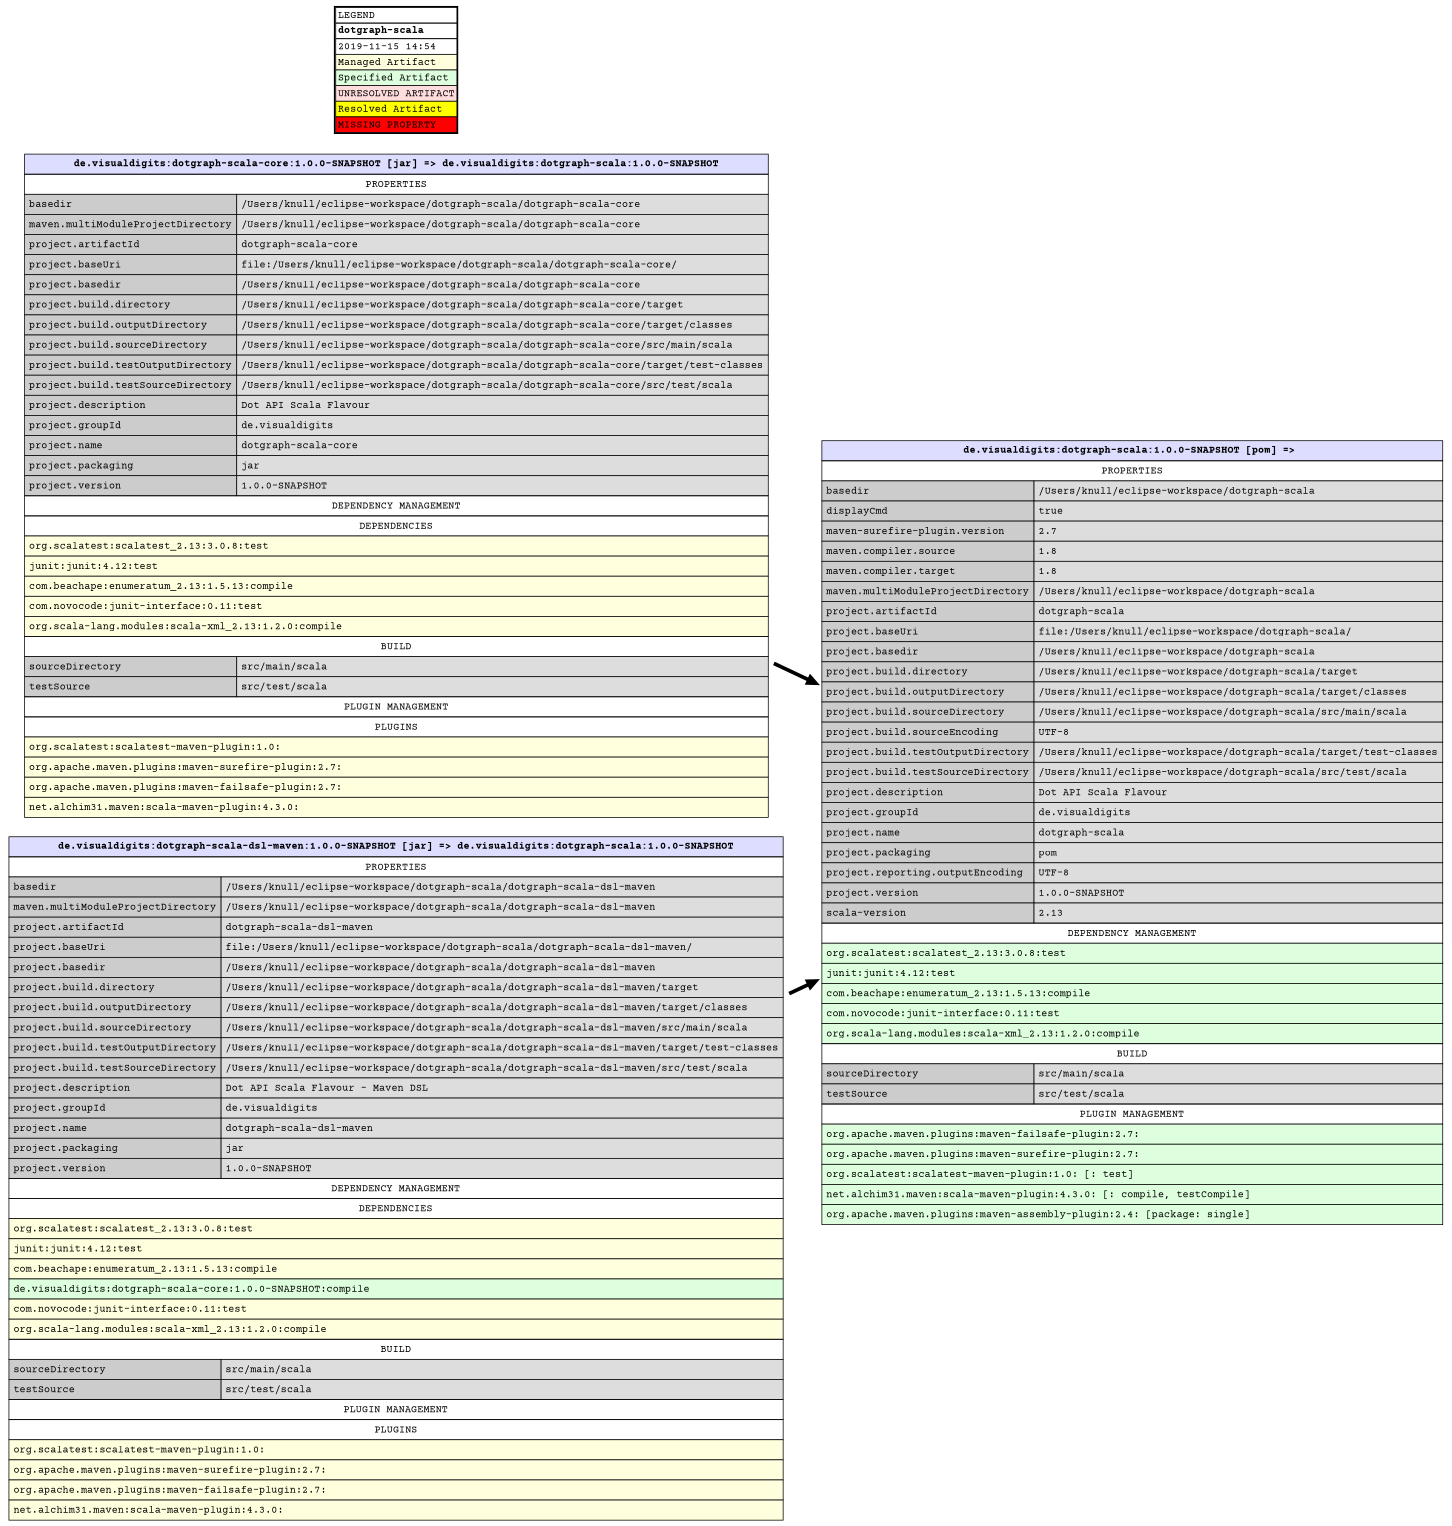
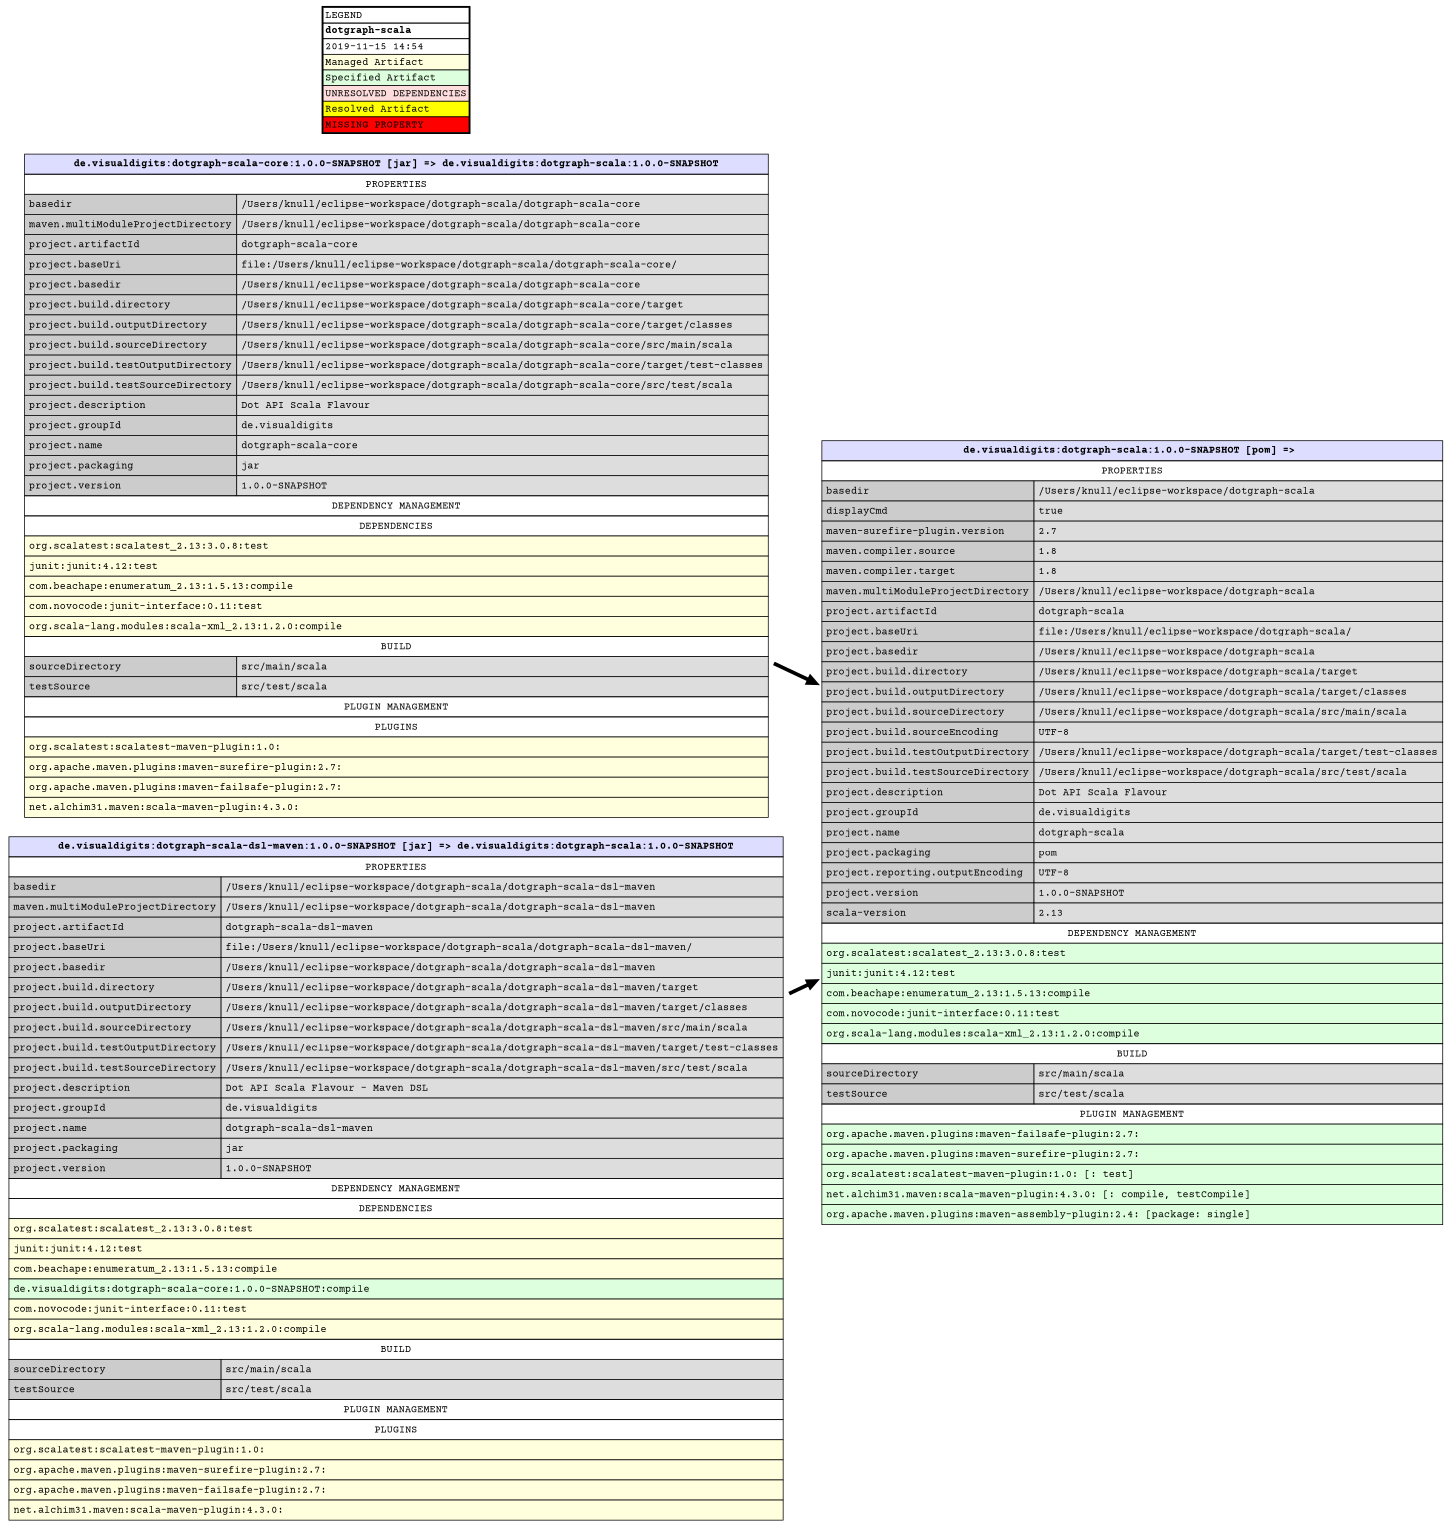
(396, 93) -> (396, 93)
